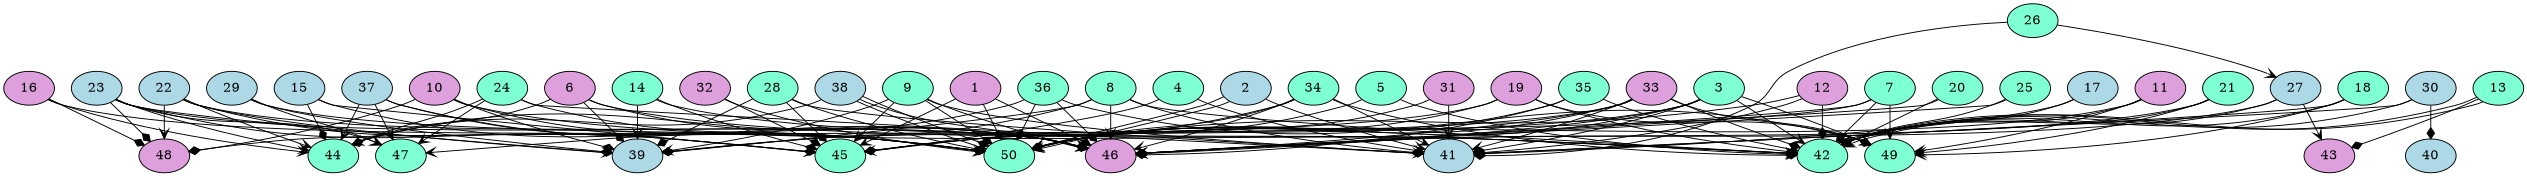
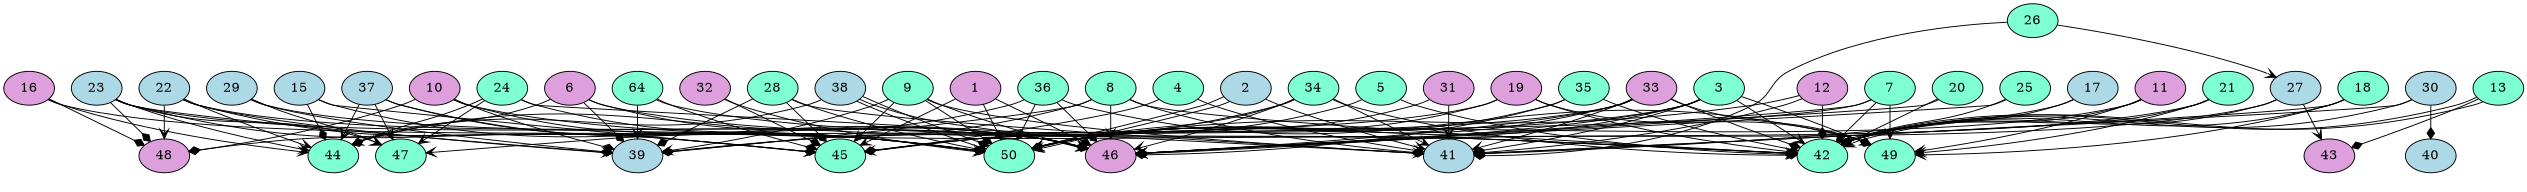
(638, 88) -> (638, 88)
